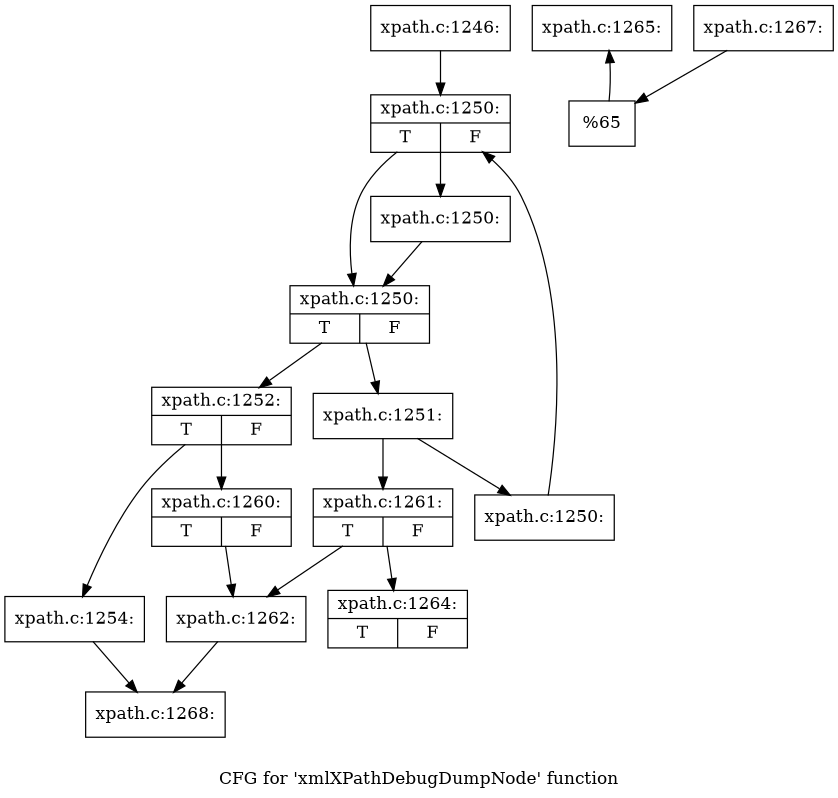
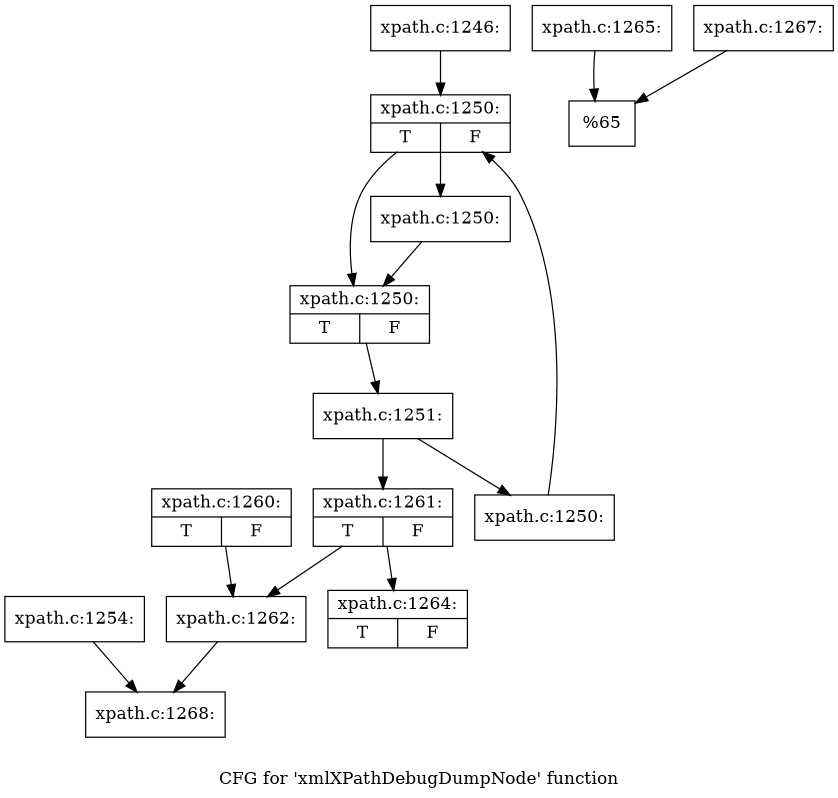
(610, 82) -> (594, 70)
(221, 416) -> none
